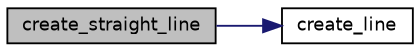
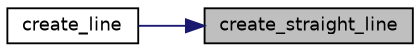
(240, 26) -> (162, 26)
